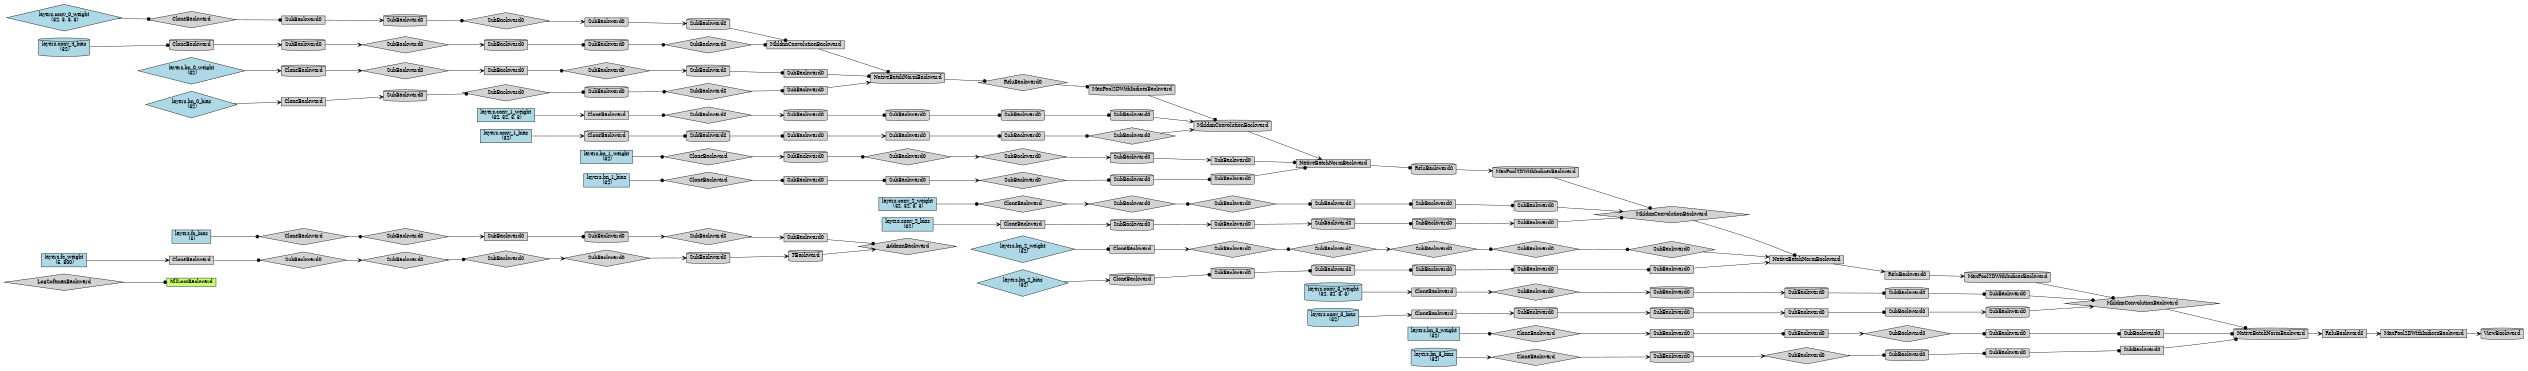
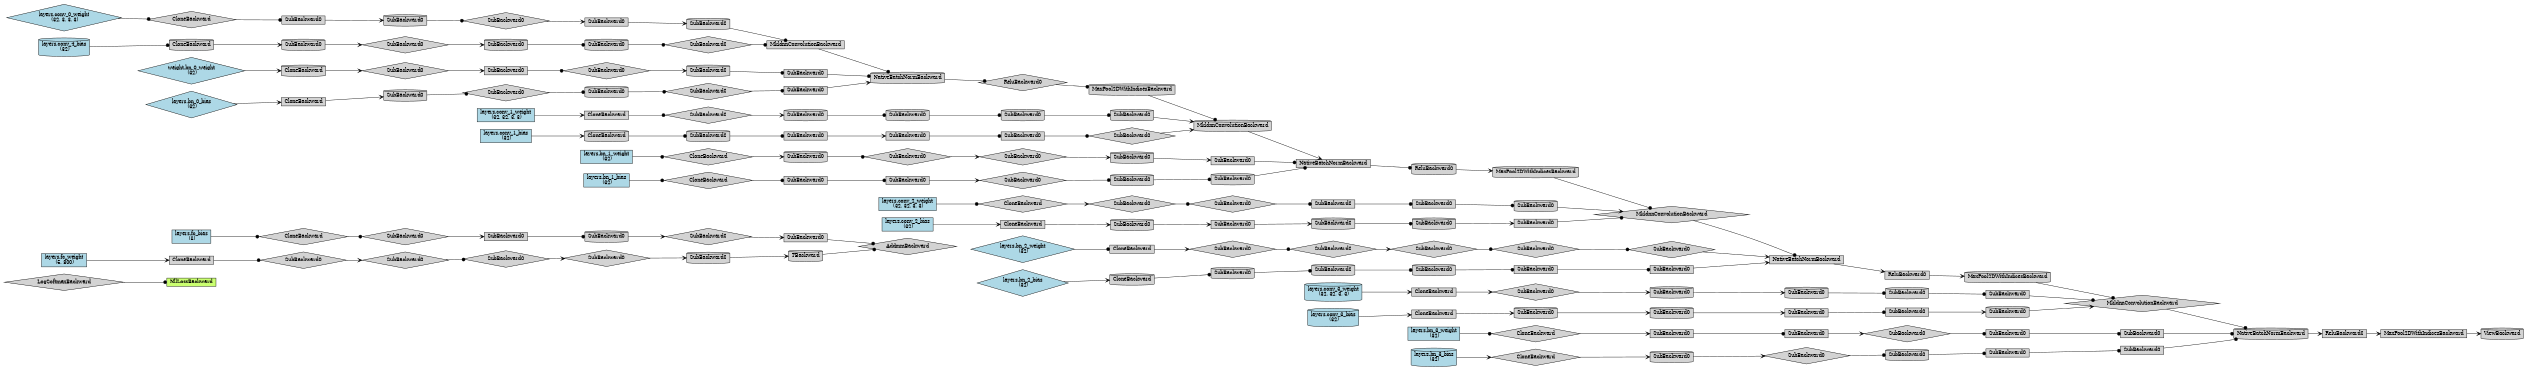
(191, 71) -> (191, 71)
(848, 252) -> (848, 252)
